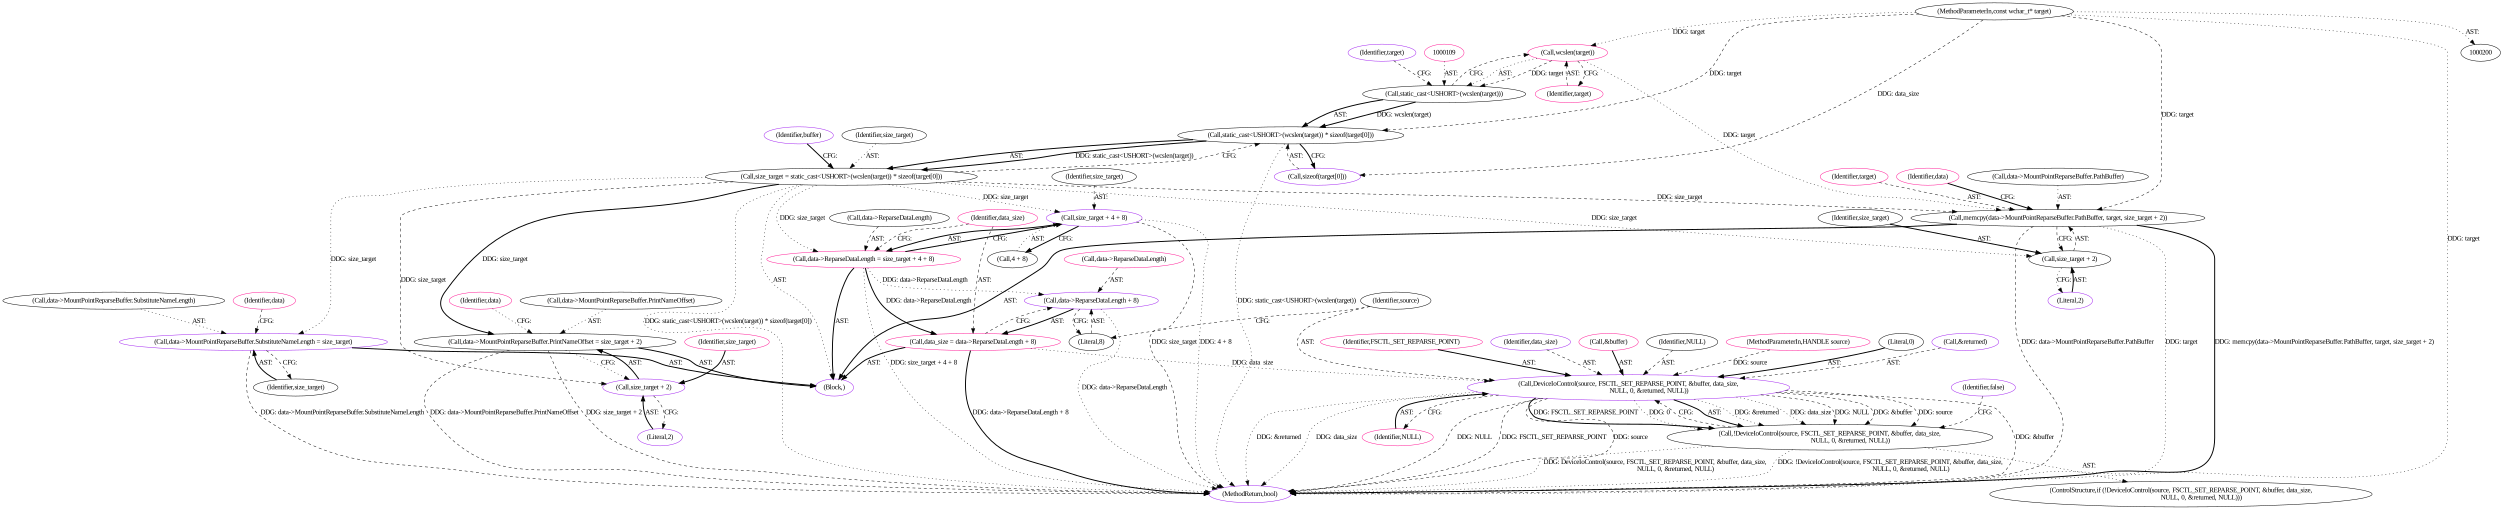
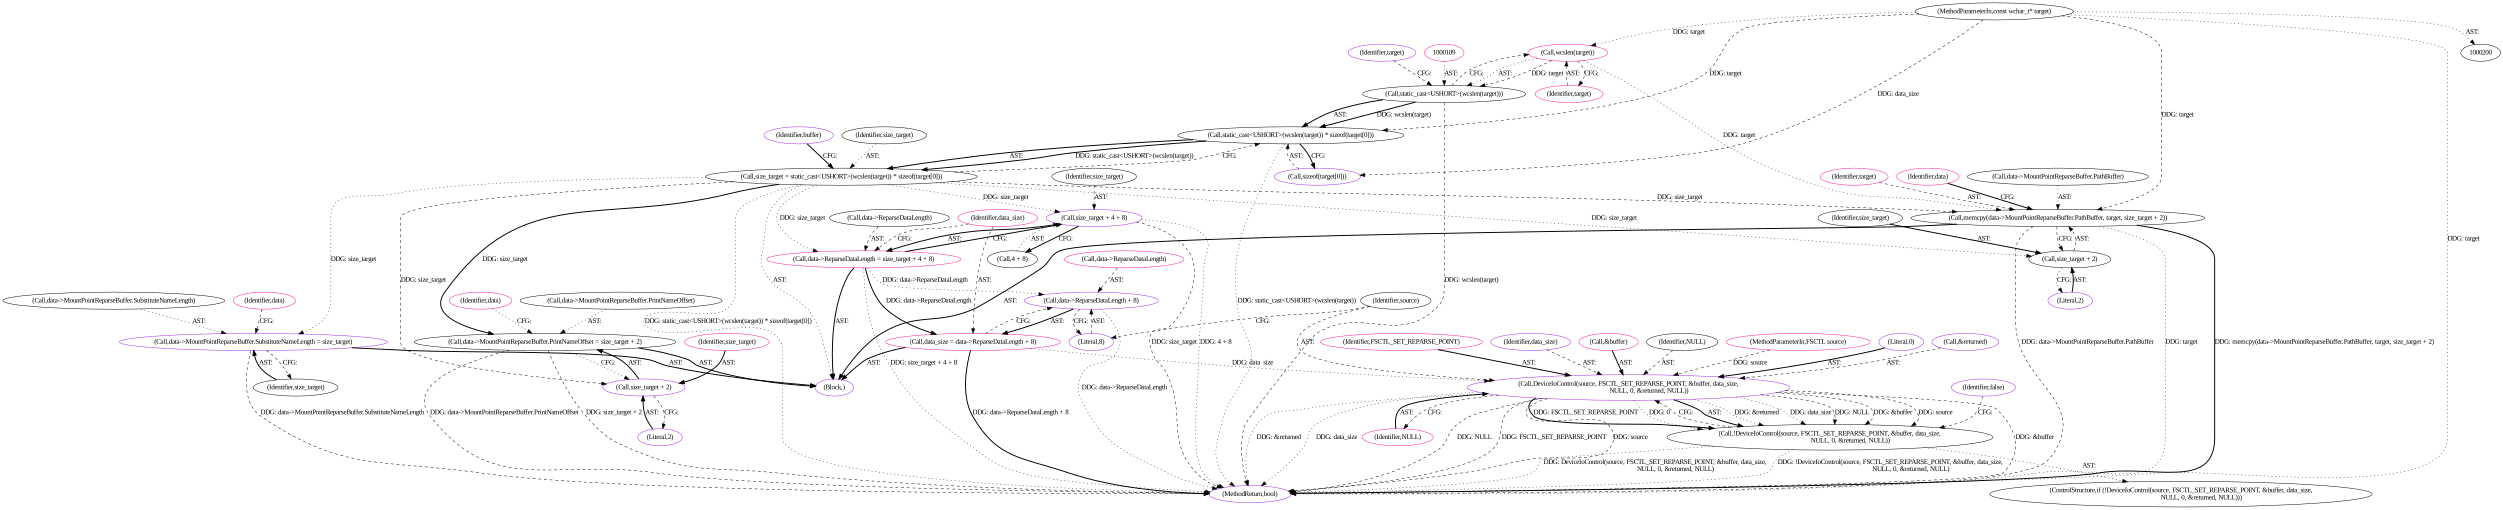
none -> (1395, 325)
(1091, 342) -> (1091, 342)
(1798, 342) -> (1798, 342)
(1901, 342) -> (1901, 342)
